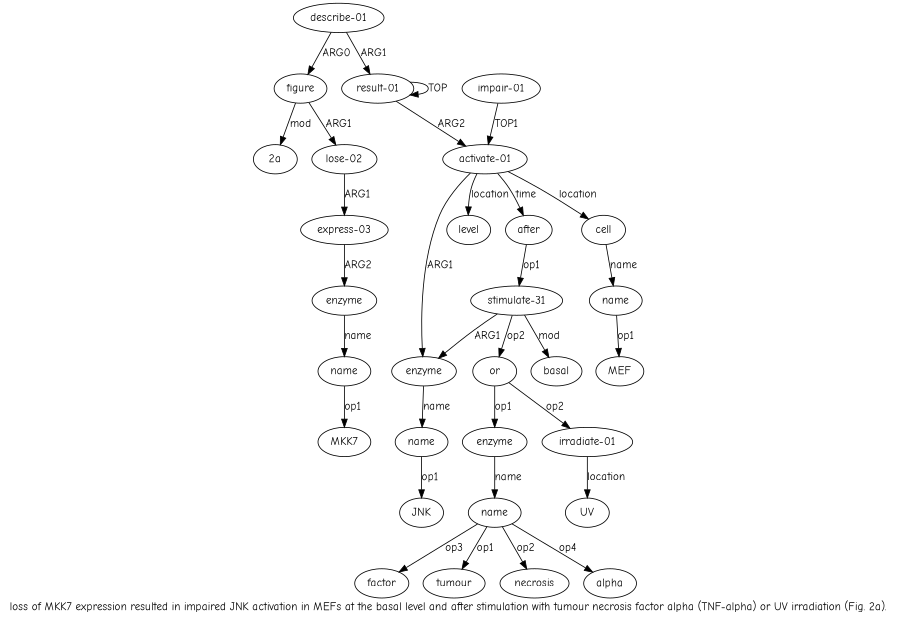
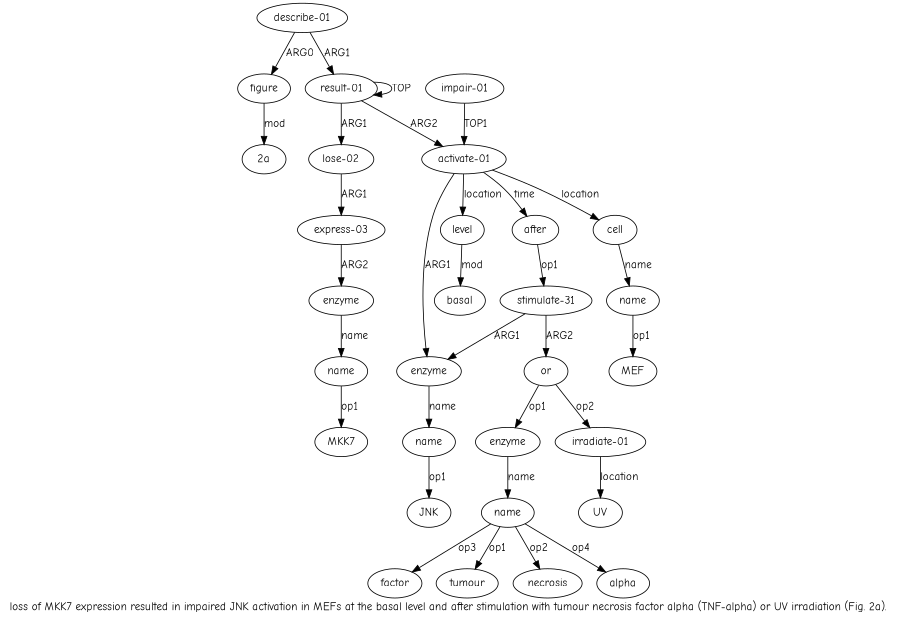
(320, 120) -> (341, 120)
(535, 333) -> (461, 261)
(516, 336) -> (560, 336)
